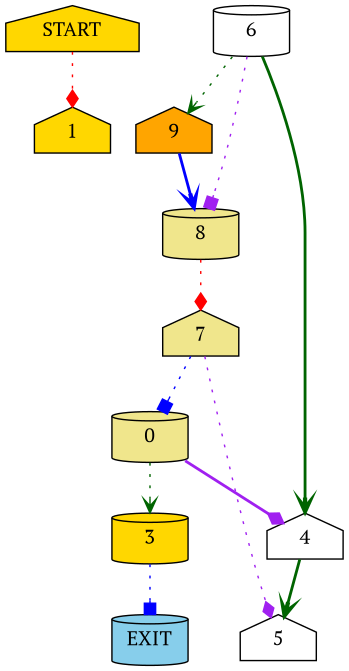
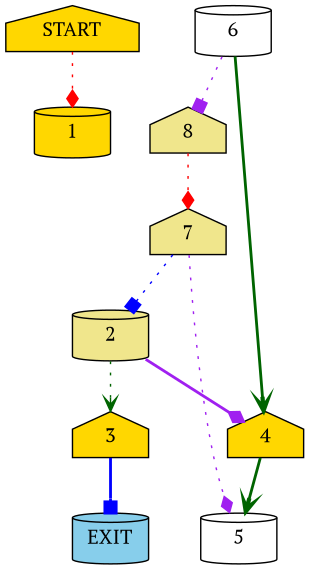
(72, 133) -> (72, 133)
(174, 133) -> none
(201, 234) -> (188, 133)
(150, 437) -> (111, 336)
(150, 539) -> (111, 437)
(305, 539) -> (266, 437)
(150, 582) -> (111, 478)
(278, 640) -> (239, 539)
